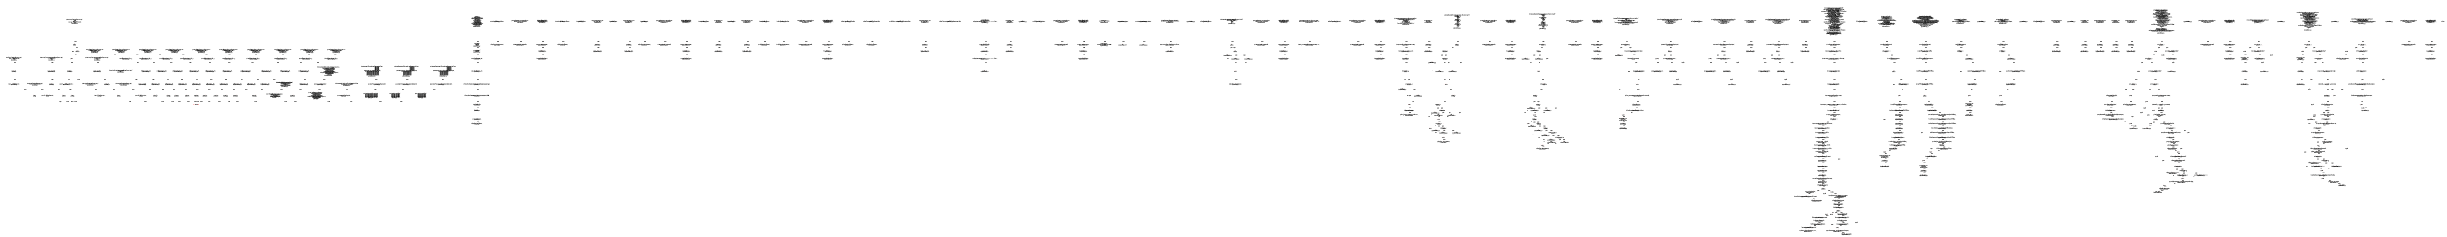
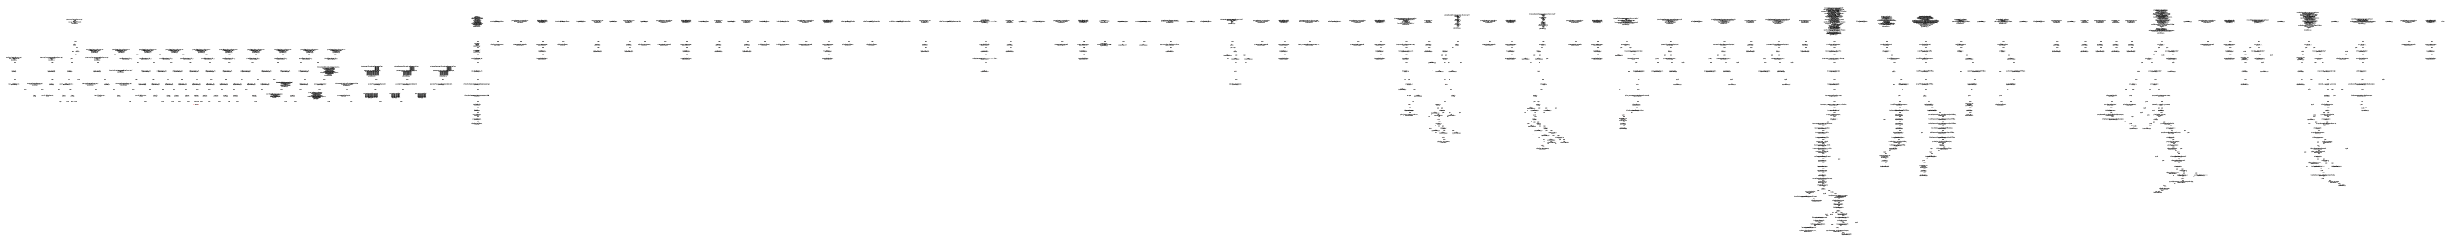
none -> (477, 115)
